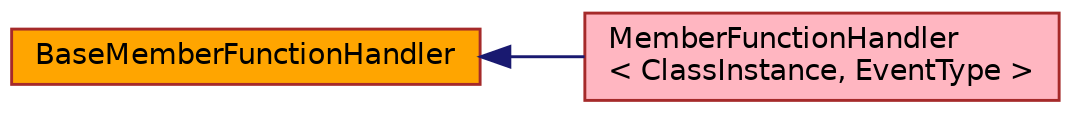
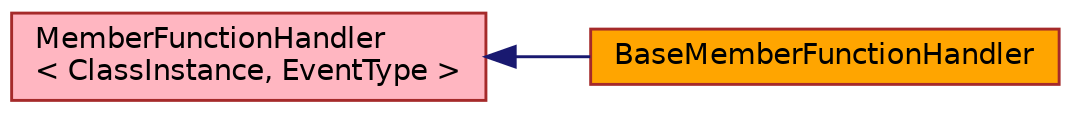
(548, 57) -> (553, 57)
